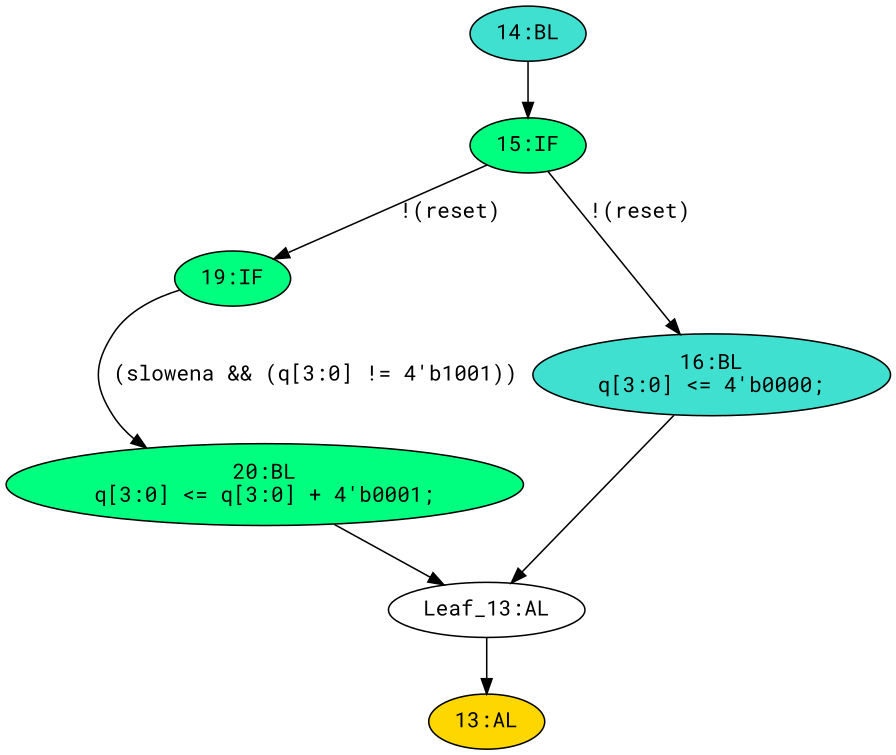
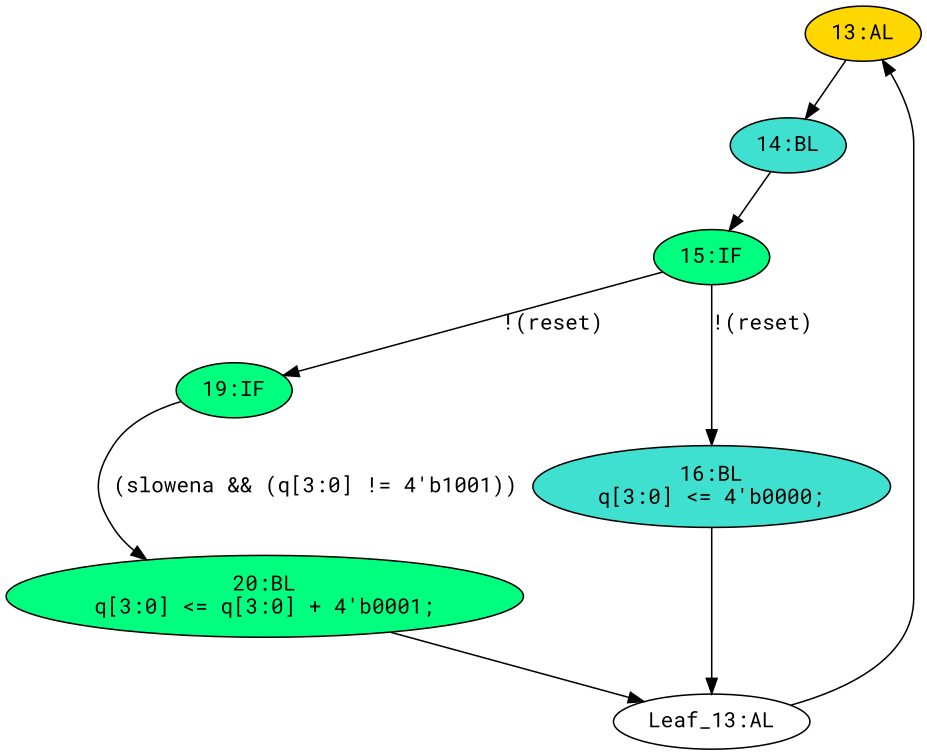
none -> (830, 83)
